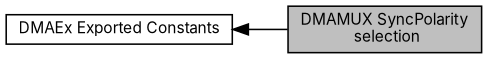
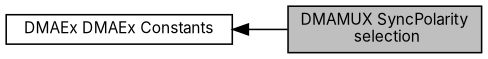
(119, 29) -> (119, 29)
